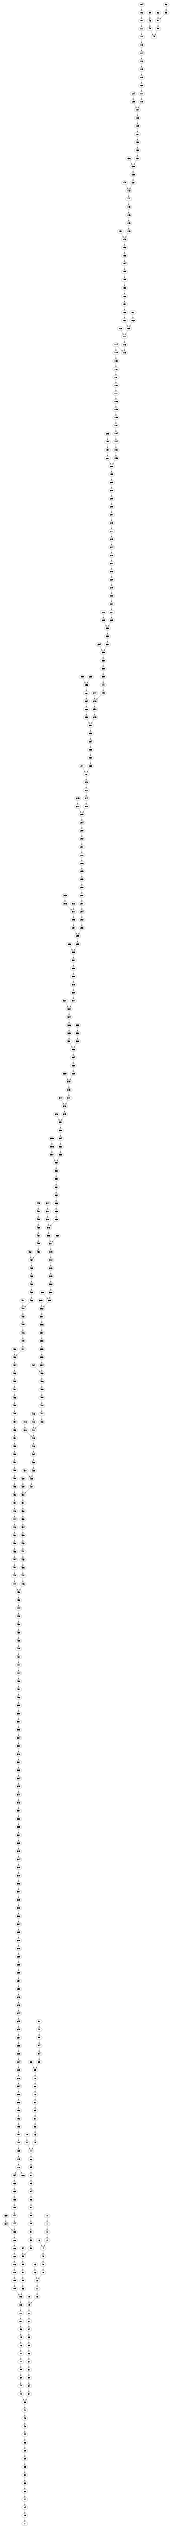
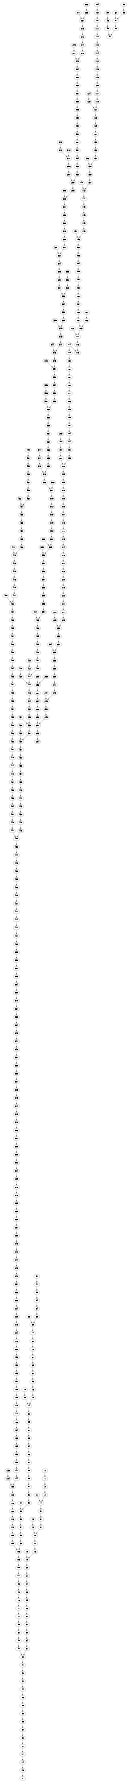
(90, 750) -> none
(17, 2171) -> (16, 1426)
